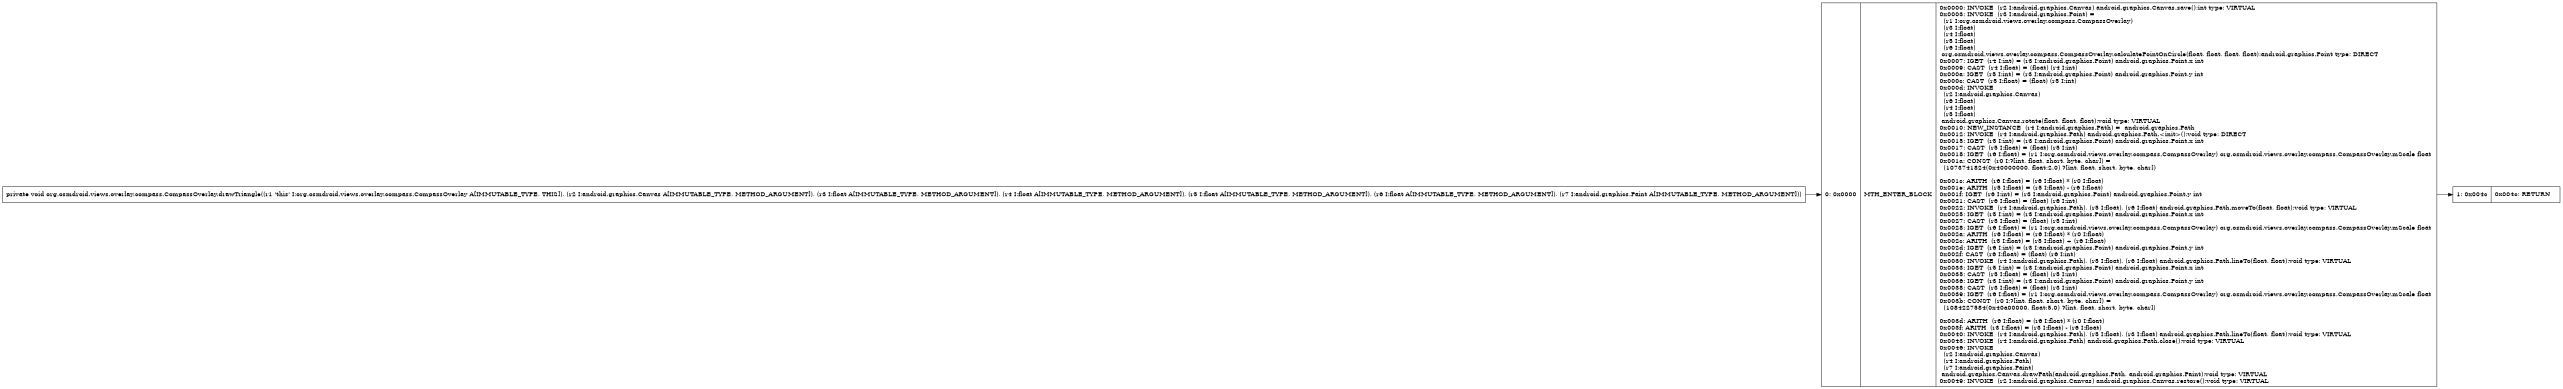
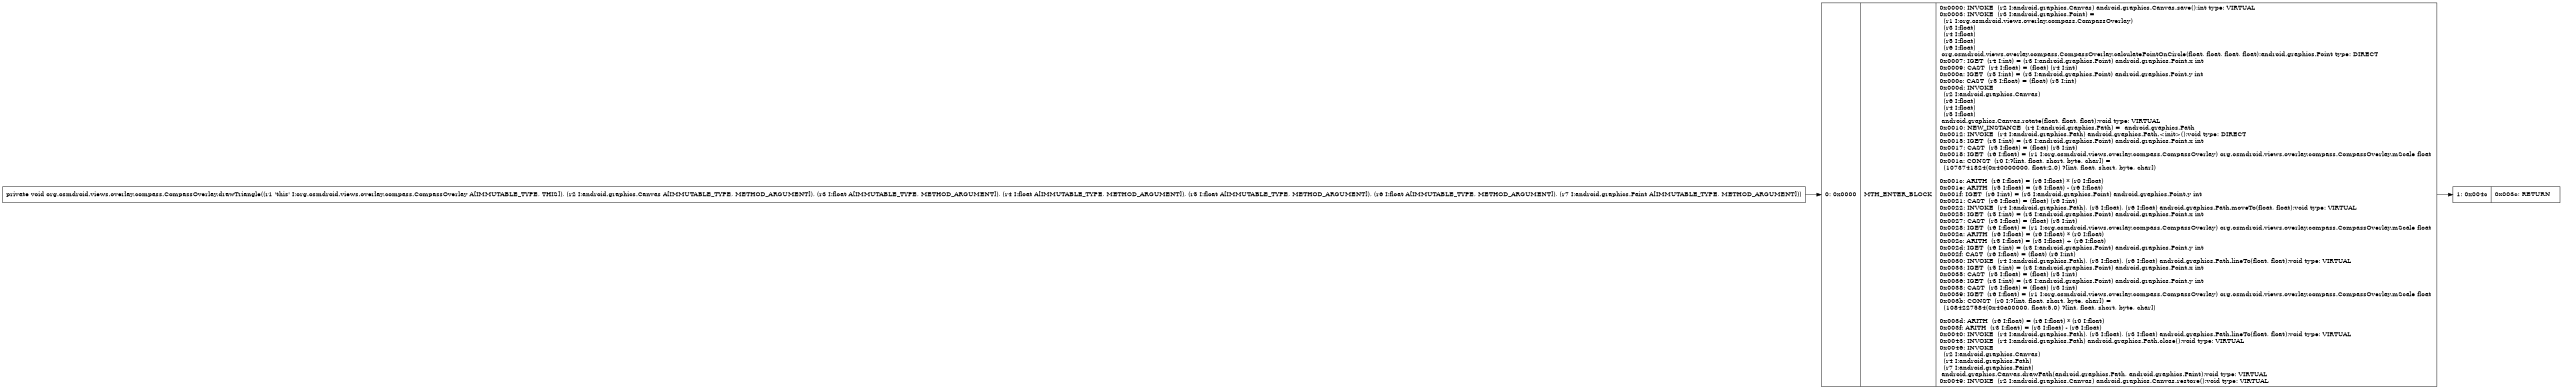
(2526, 194) -> (2526, 194)
